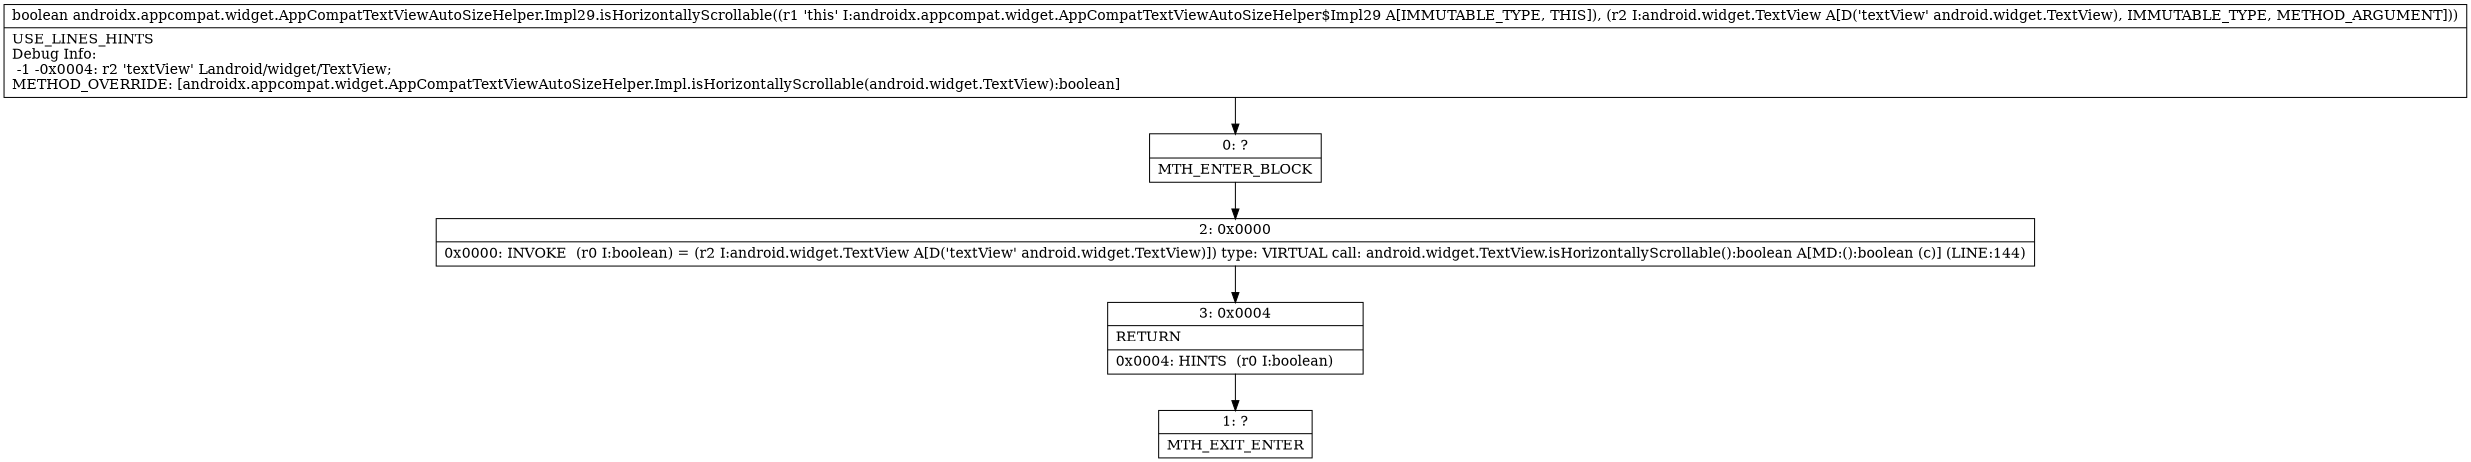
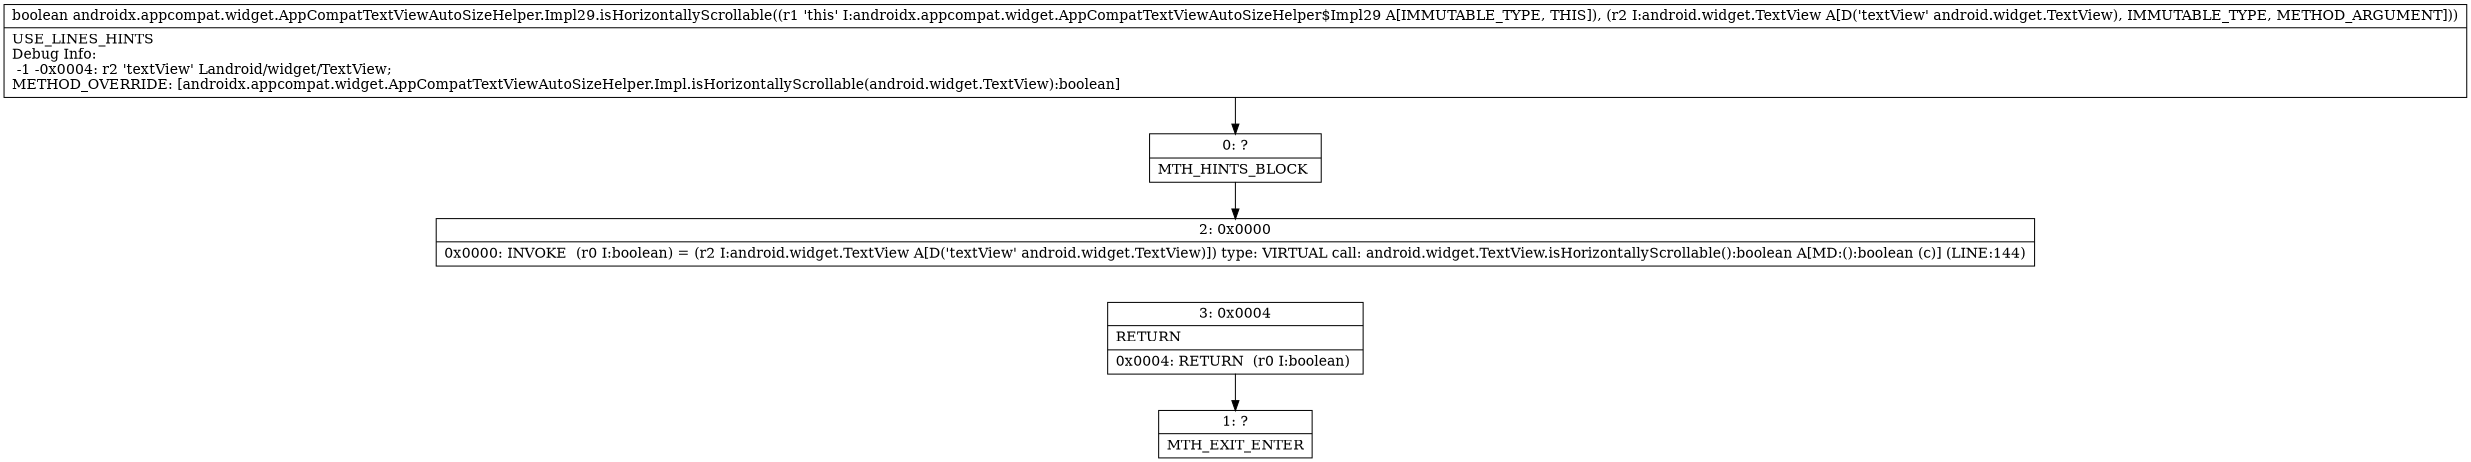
(1235, 170) -> (1233, 170)
(1235, 279) -> none
(1227, 361) -> (1235, 361)
